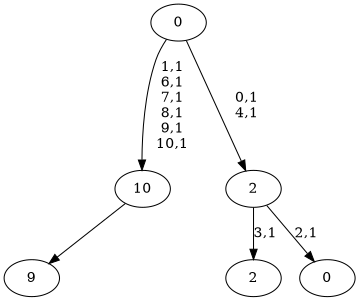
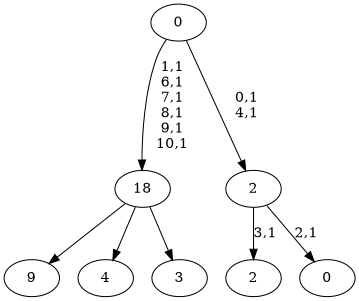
(143, 189) -> (143, 189)
none -> (106, 278)
none -> (180, 278)
